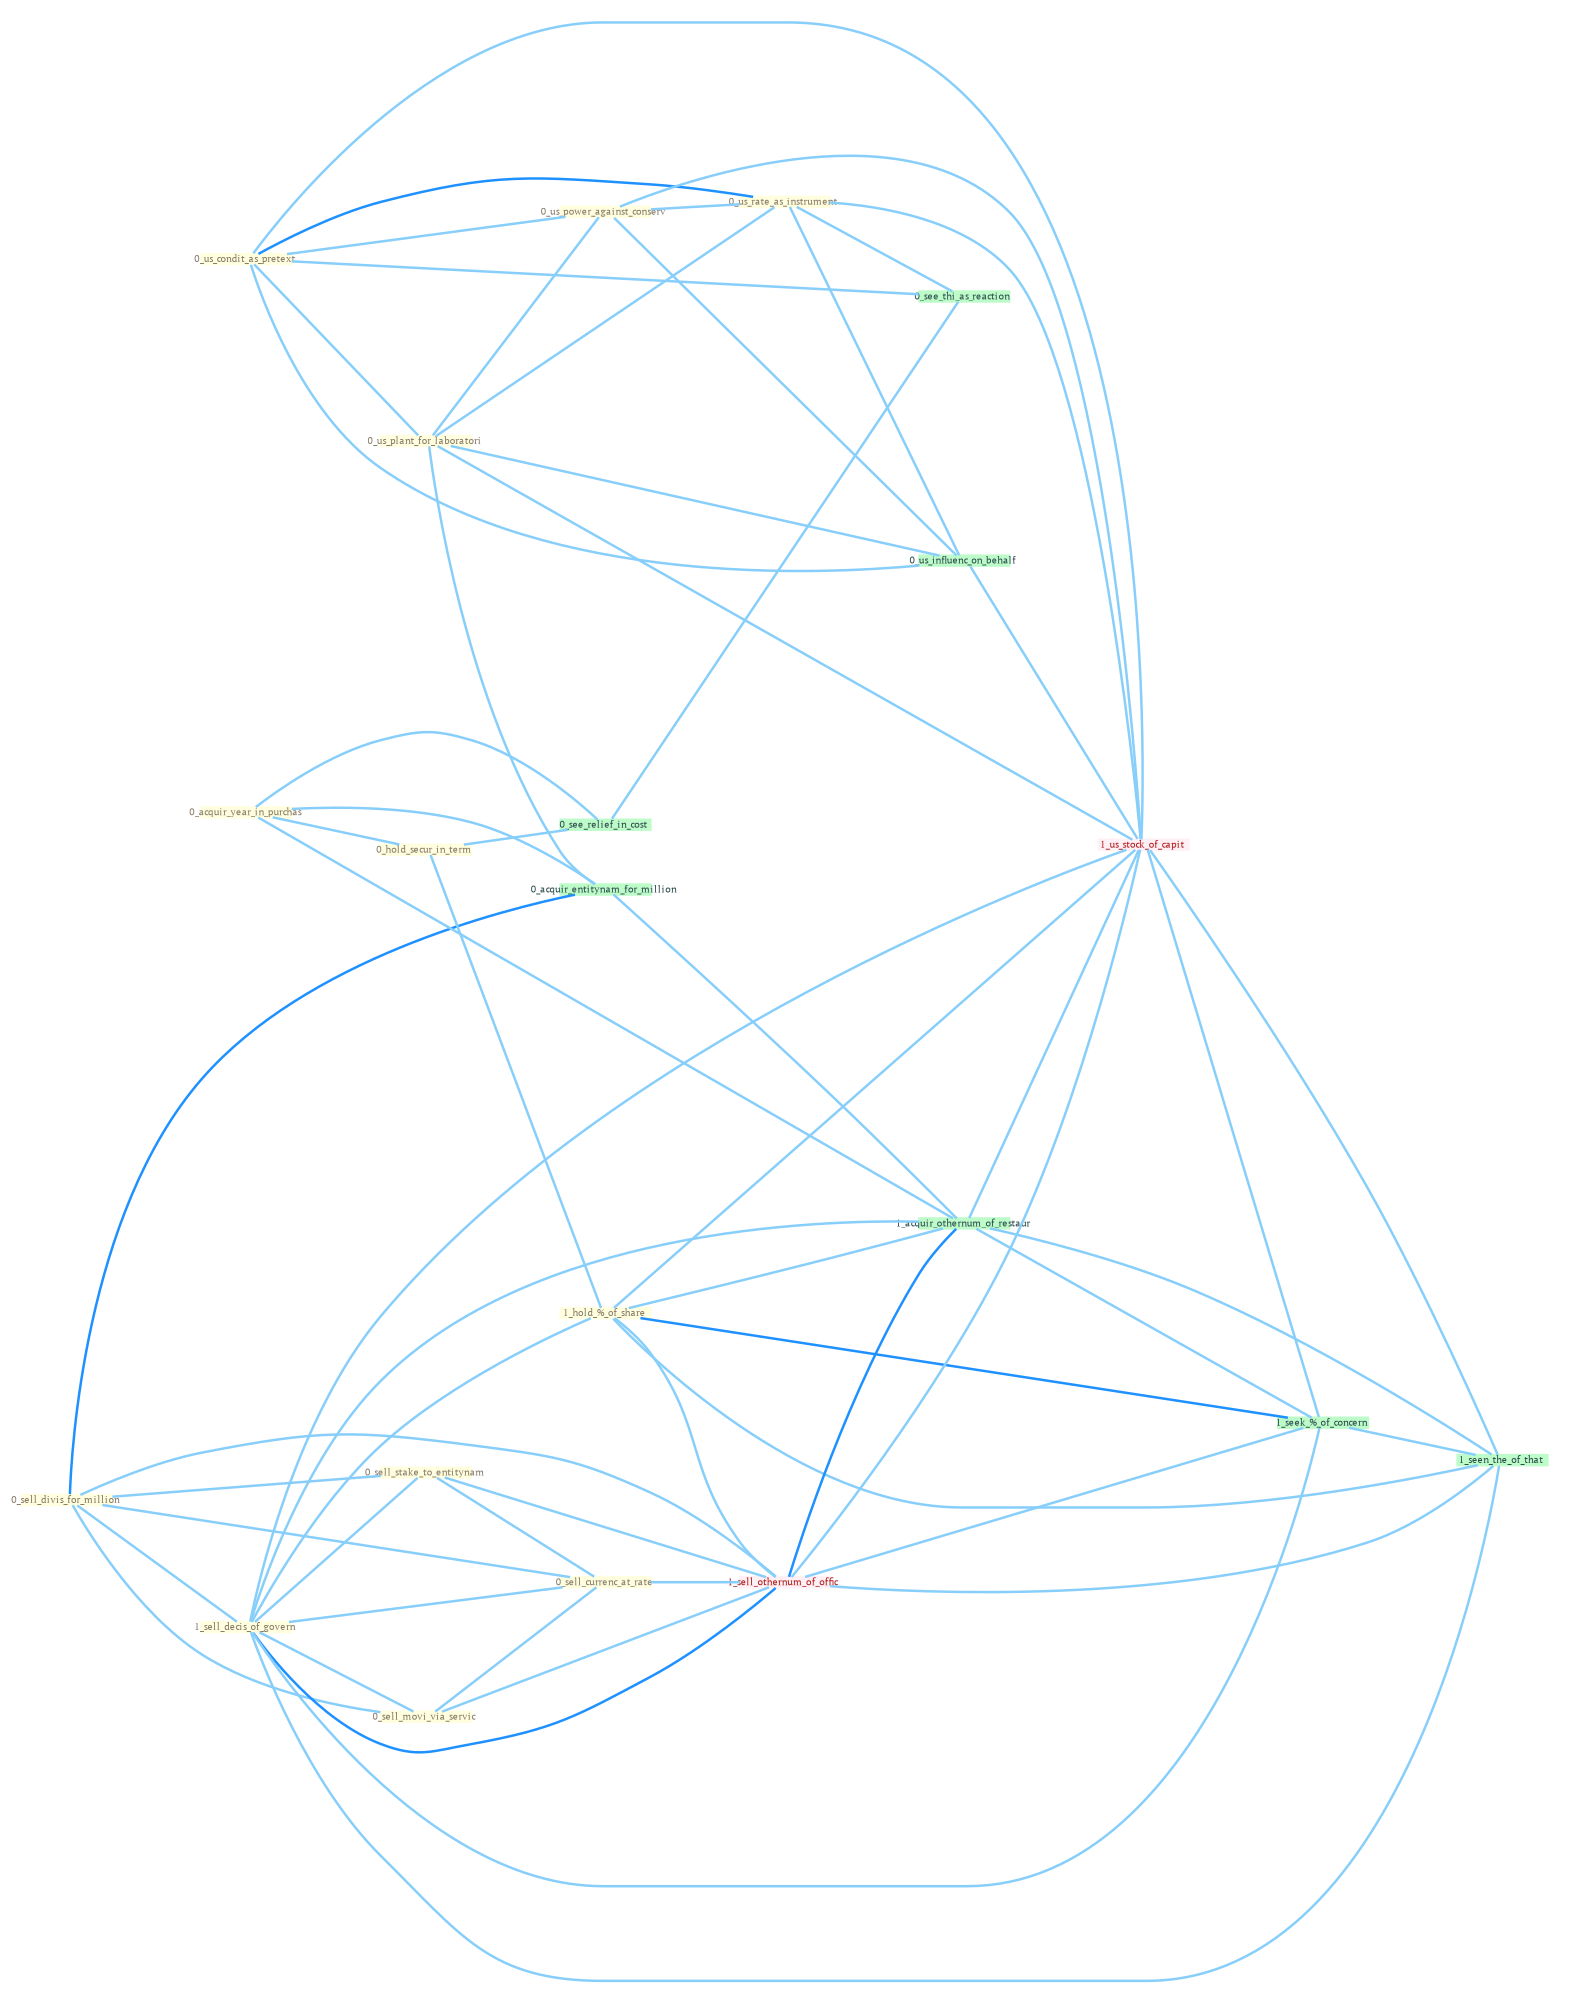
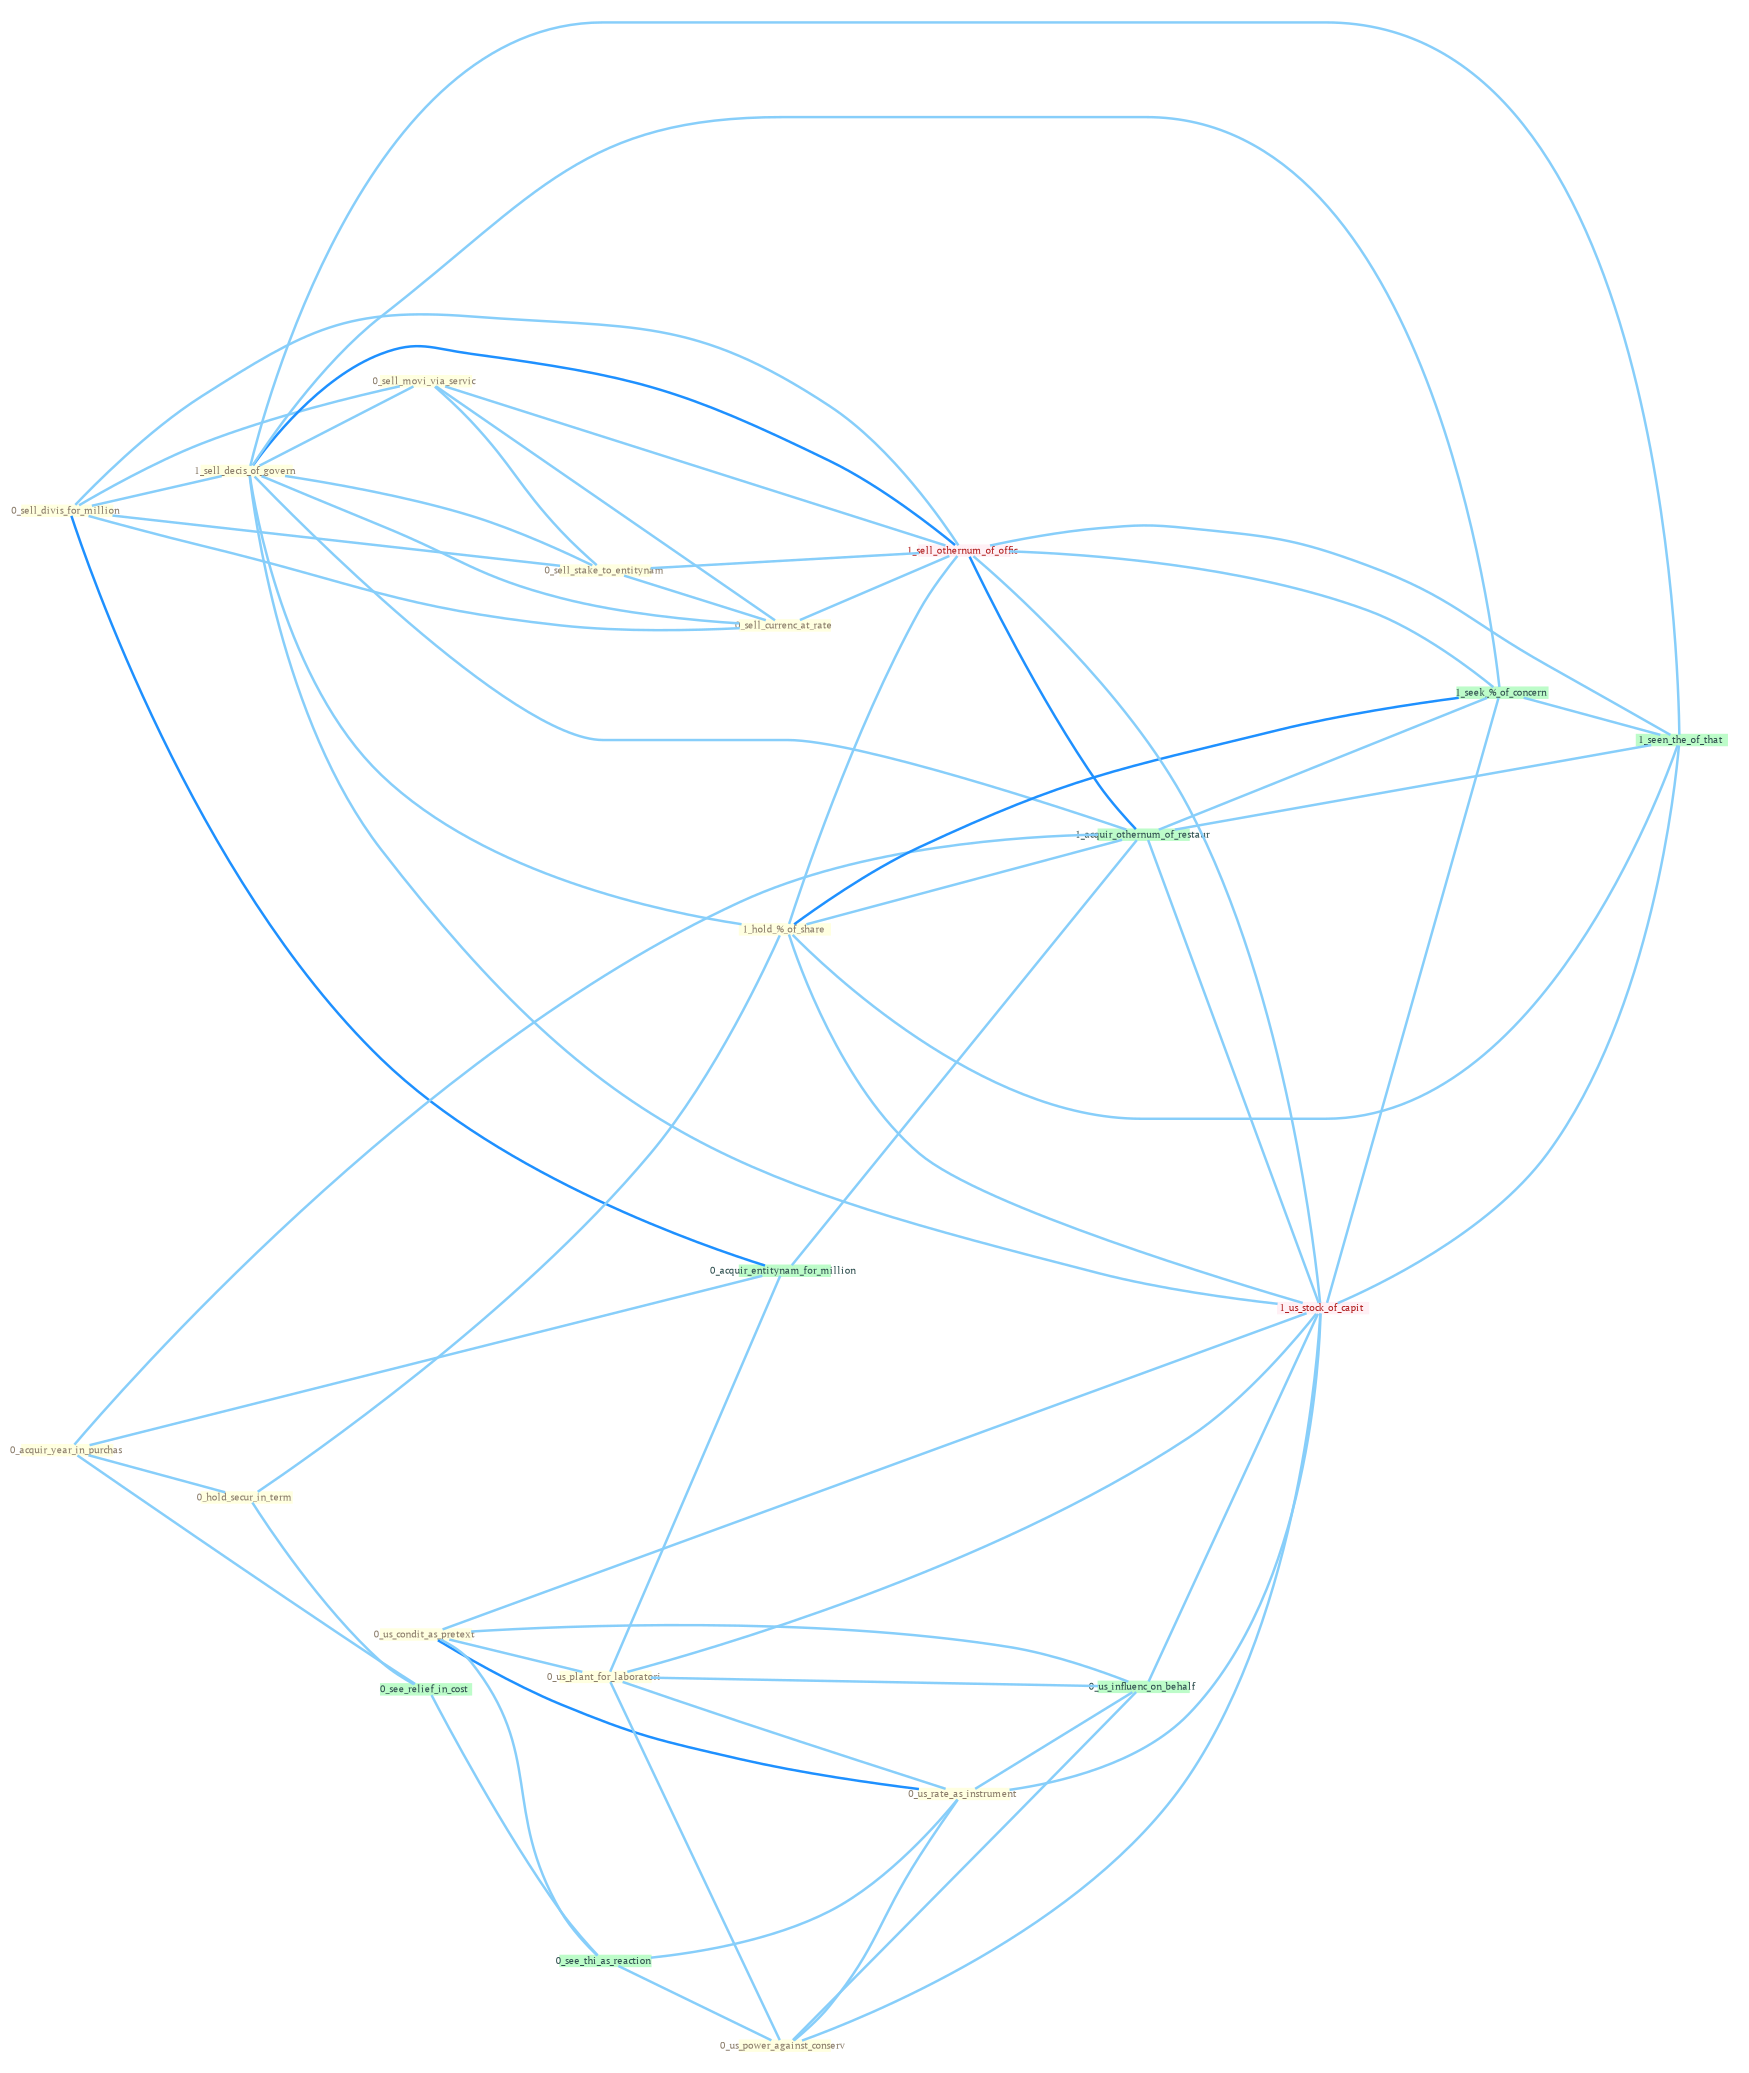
(426, 235) -> (695, 2003)
none -> (516, 476)
